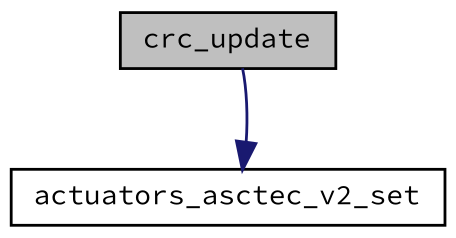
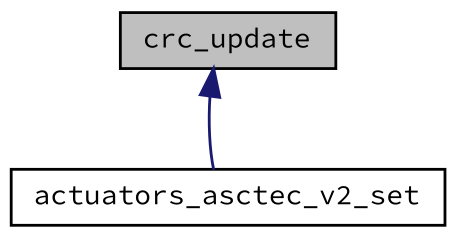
(247, 105) -> (210, 133)
